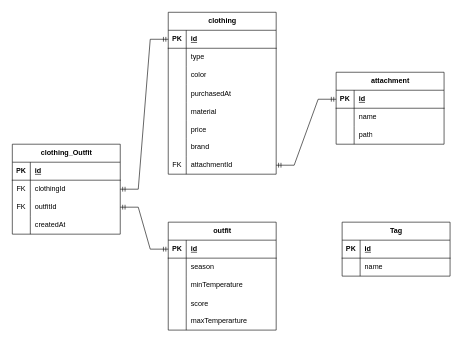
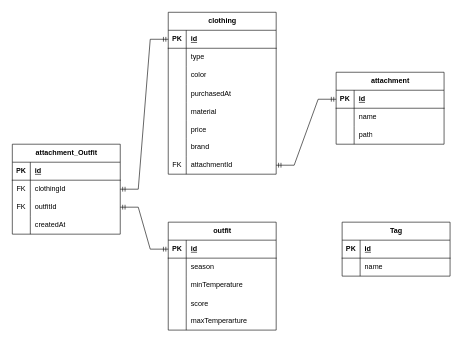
(67, 153) -> (67, 153)
